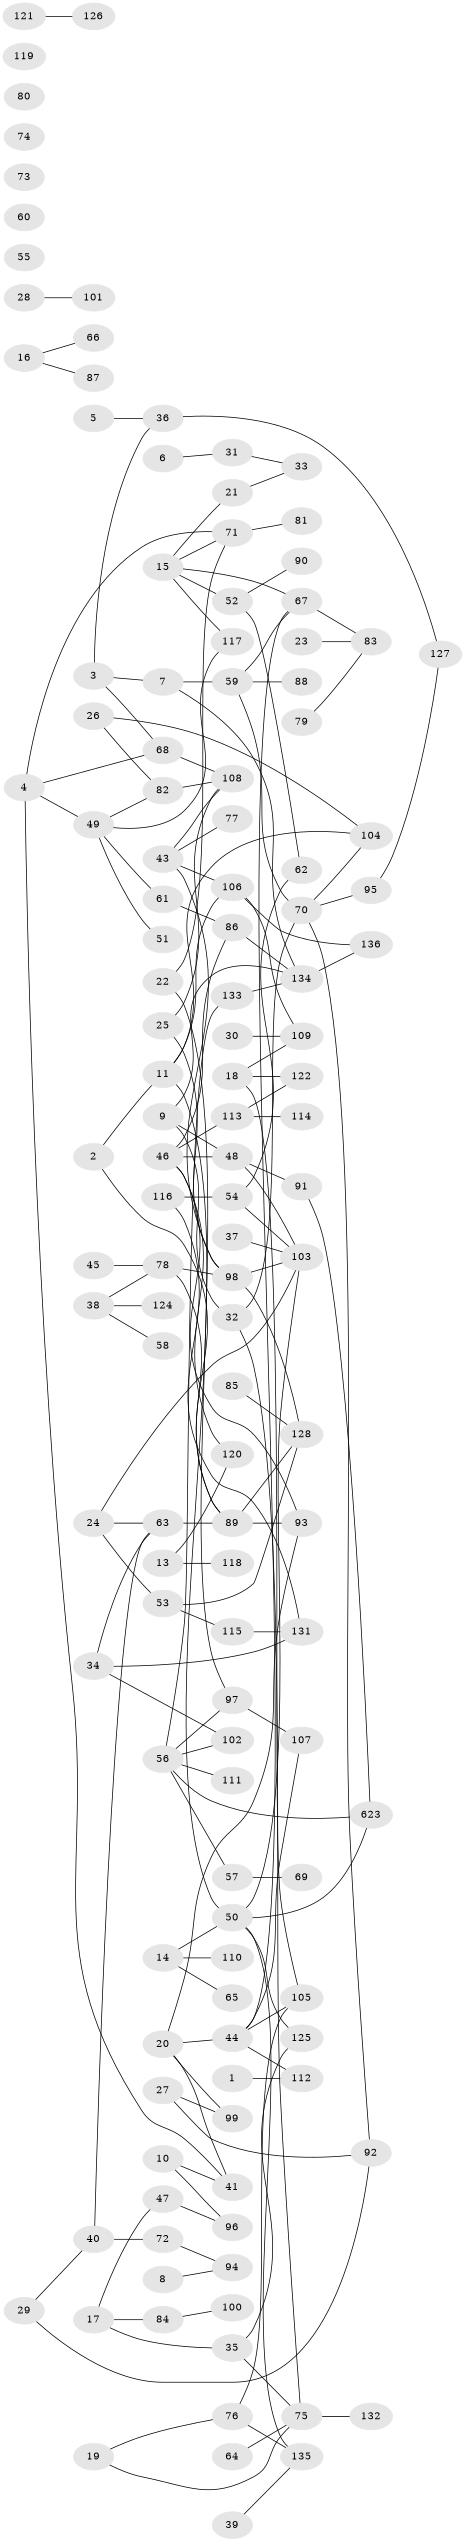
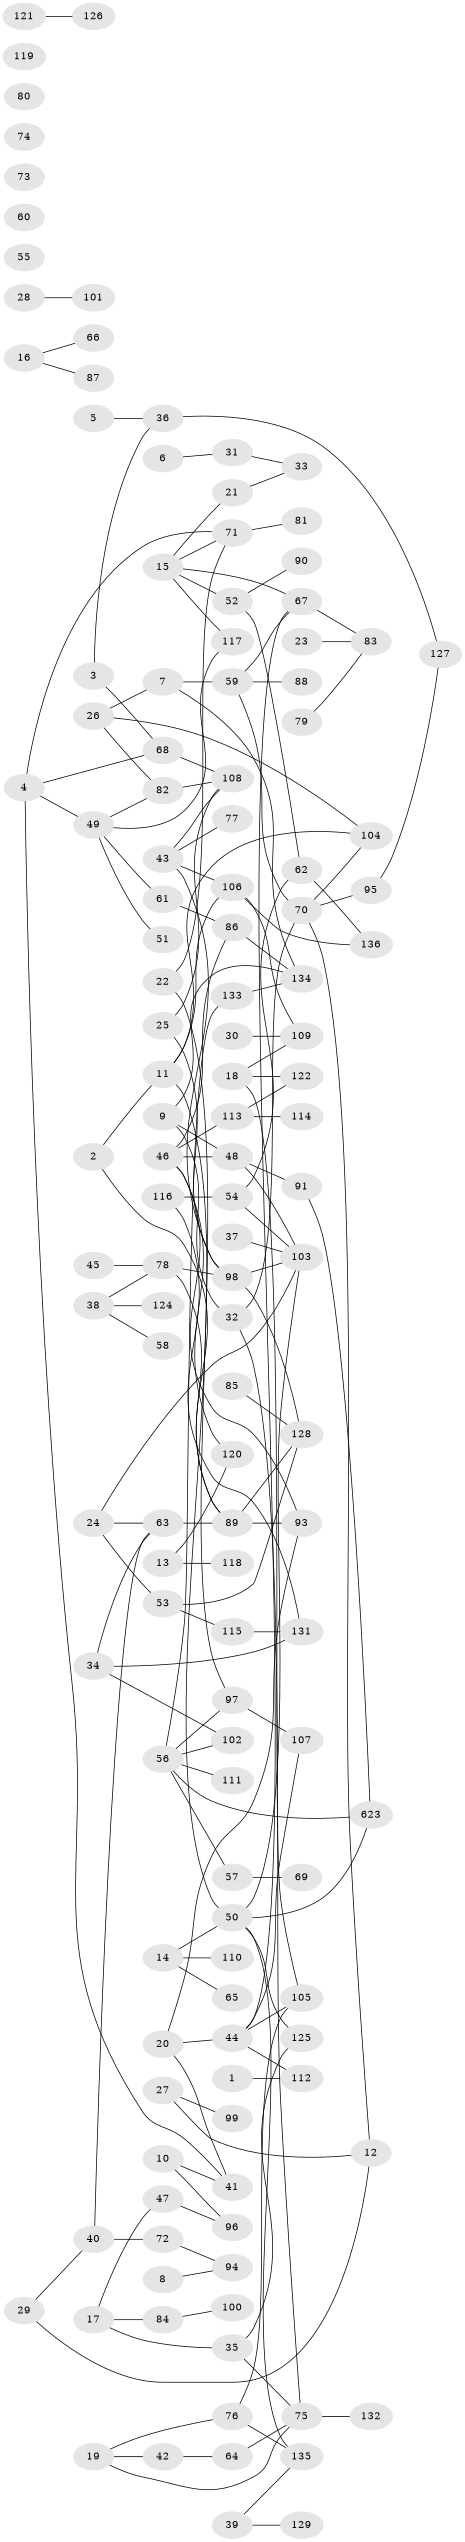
(128, 679) -> (128, 699)
(337, 962) -> (338, 907)
(196, 2082) -> none
(371, 2153) -> (371, 2153)
none -> (163, 2457)
none -> (302, 2525)
